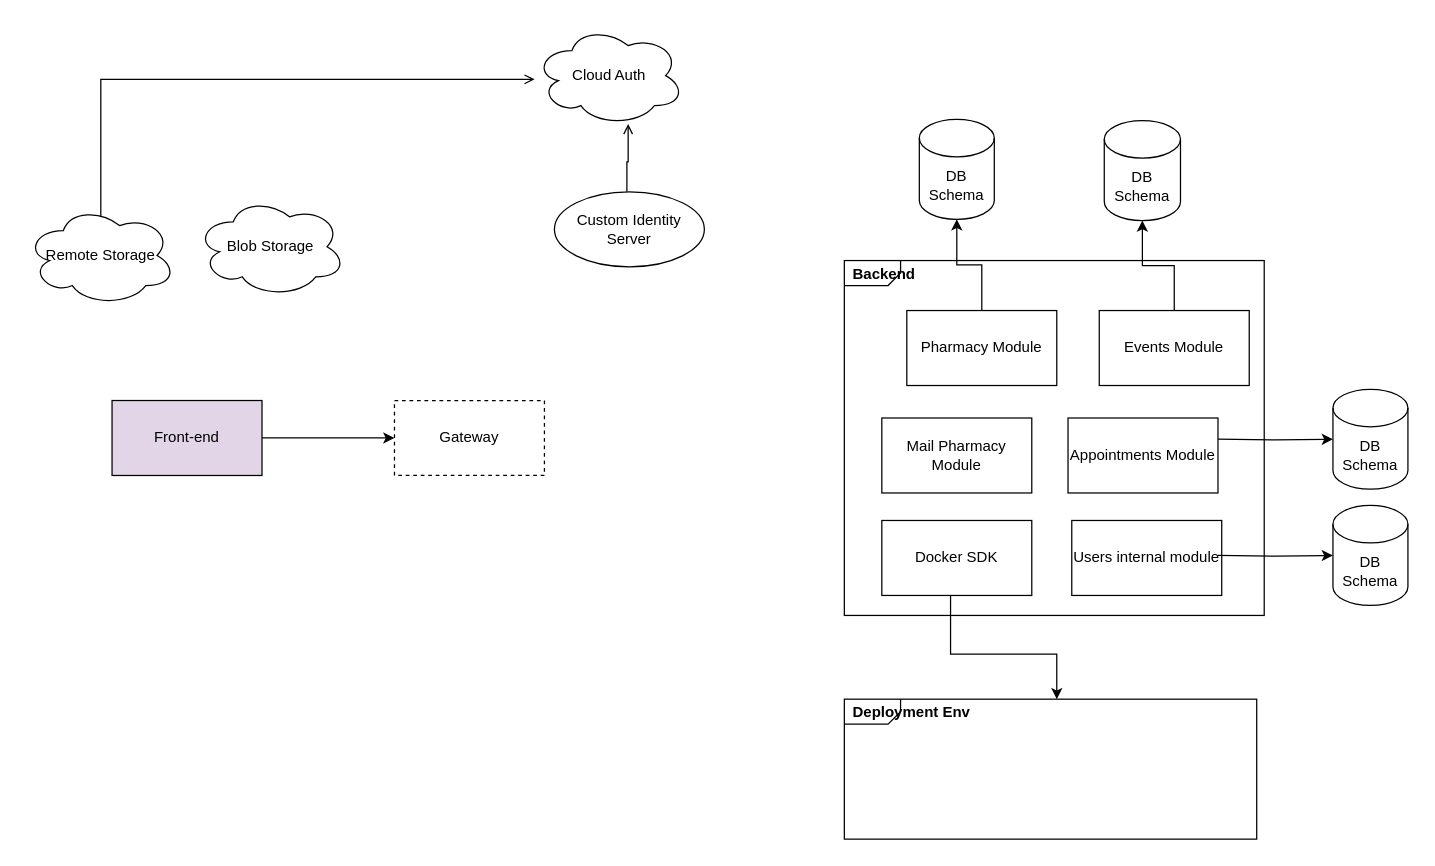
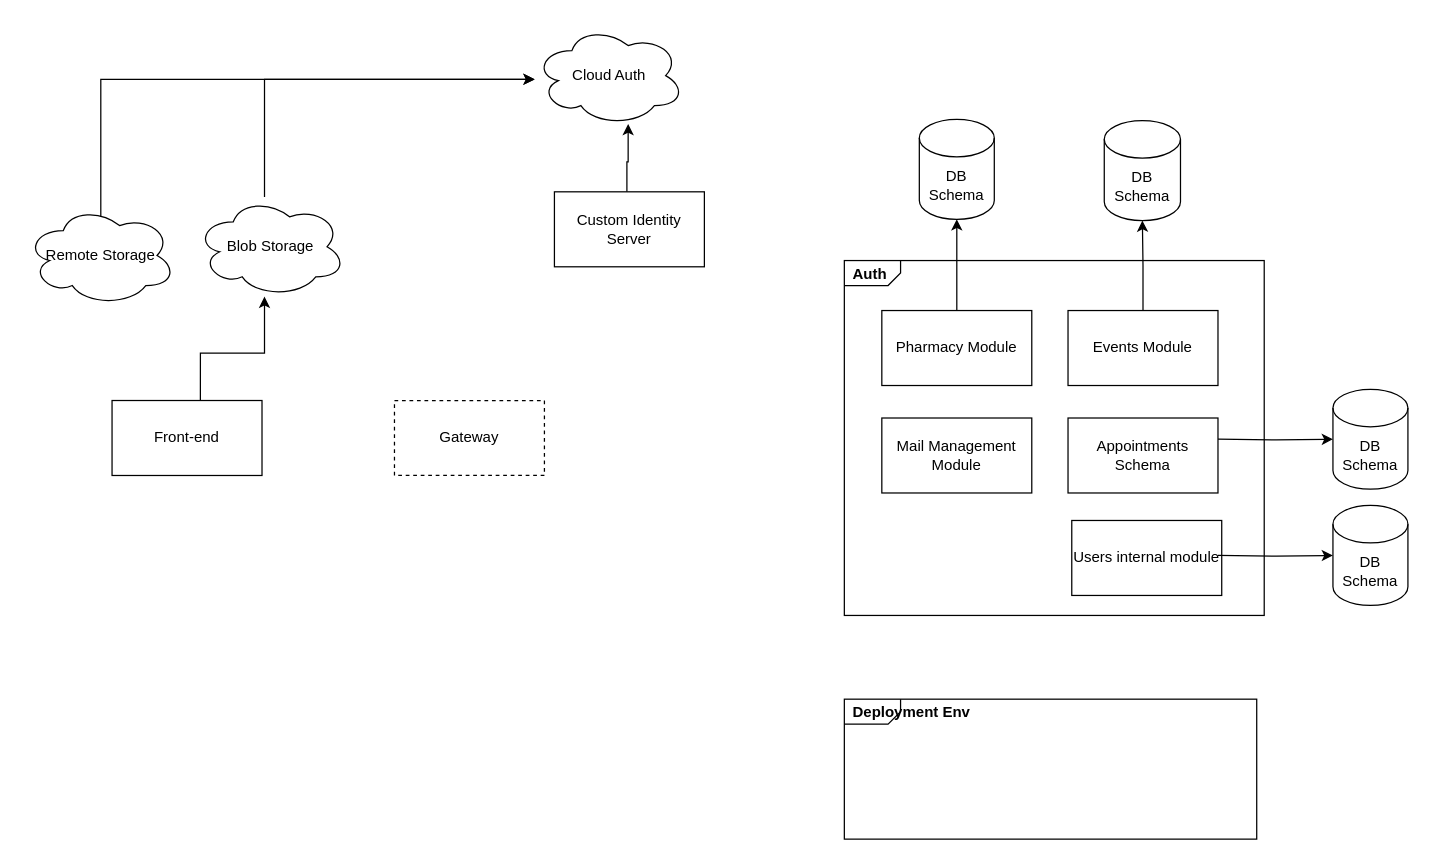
(529, 79) -> (527, 79)
(628, 131) -> (628, 134)
none -> (264, 140)
(629, 229) -> (629, 229)
(883, 275) -> (870, 275)
(982, 348) -> (957, 348)
(1174, 348) -> (1143, 348)
none -> (232, 353)
(187, 438) -> (187, 438)
(324, 438) -> none
(957, 456) -> (957, 456)
(1143, 456) -> (1143, 456)
(957, 558) -> none
(993, 654) -> none
